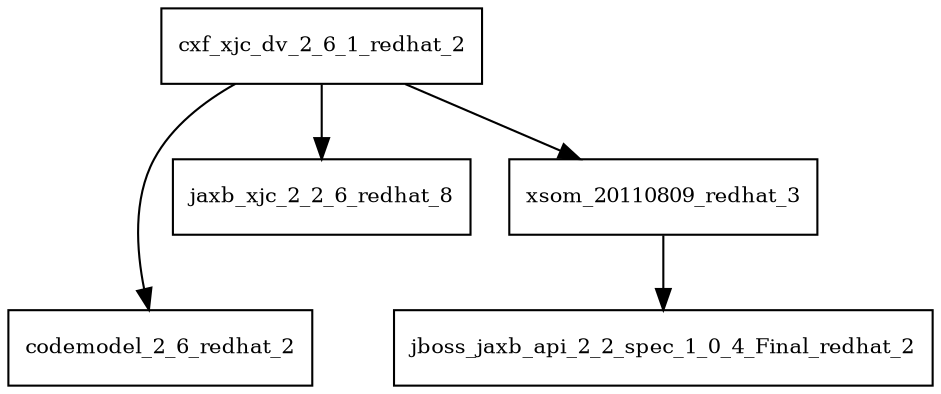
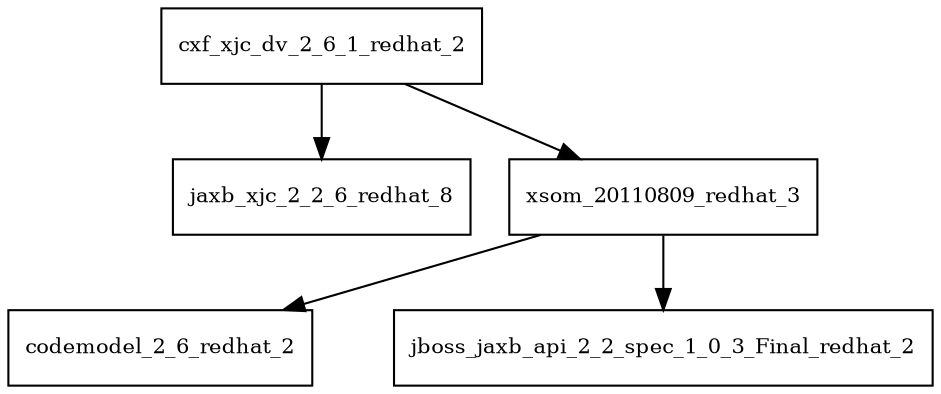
(150, 169) -> (422, 269)
(663, 348) -> (663, 348)
